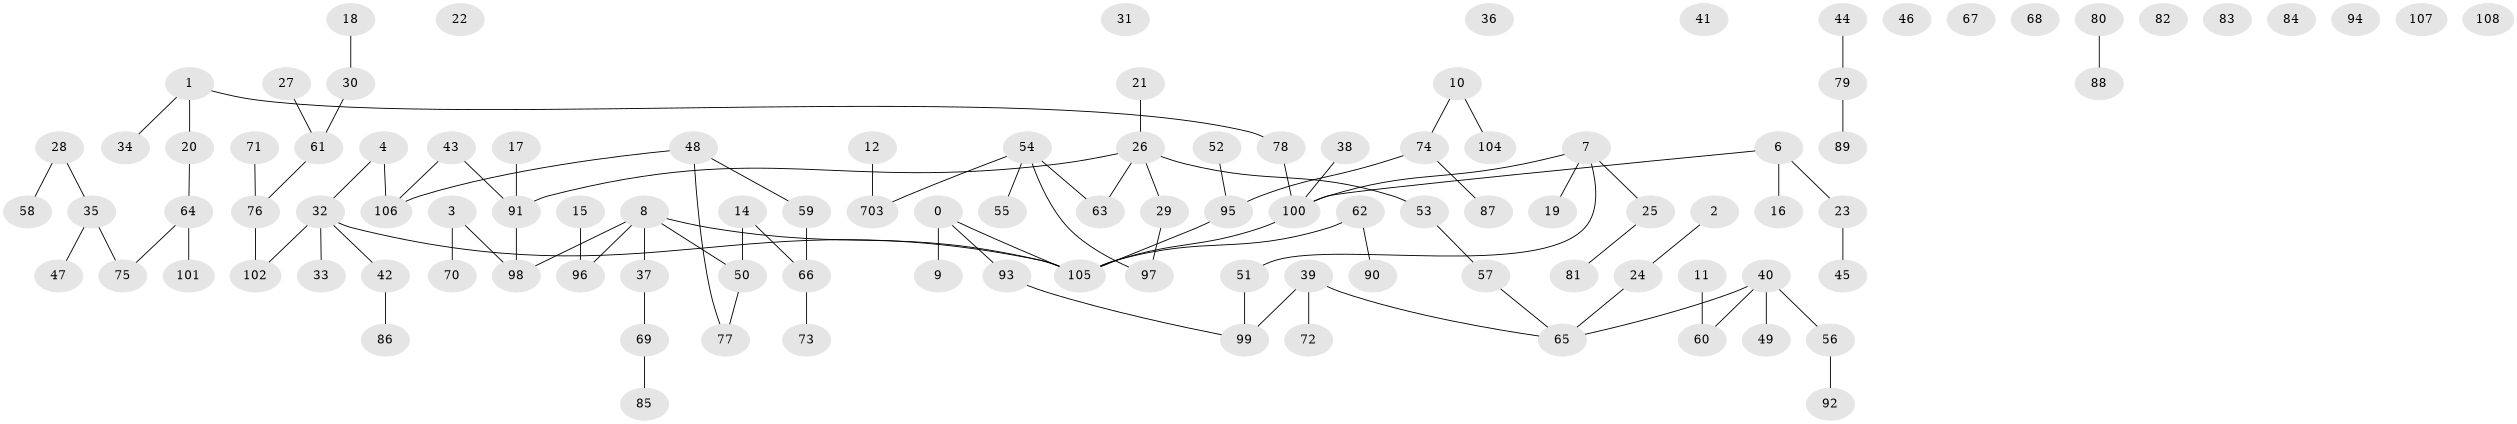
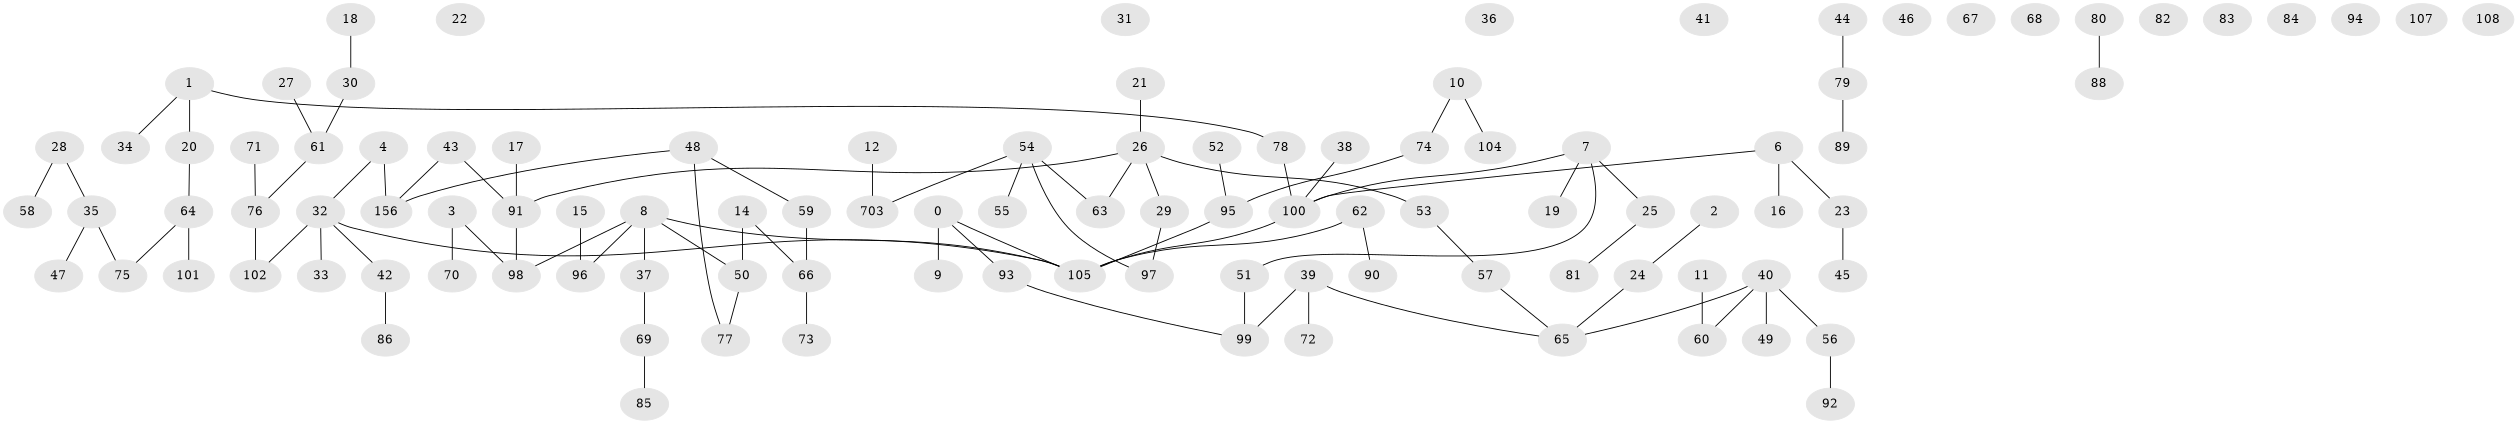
(386, 212) -> (386, 212)
(1489, 212) -> none
